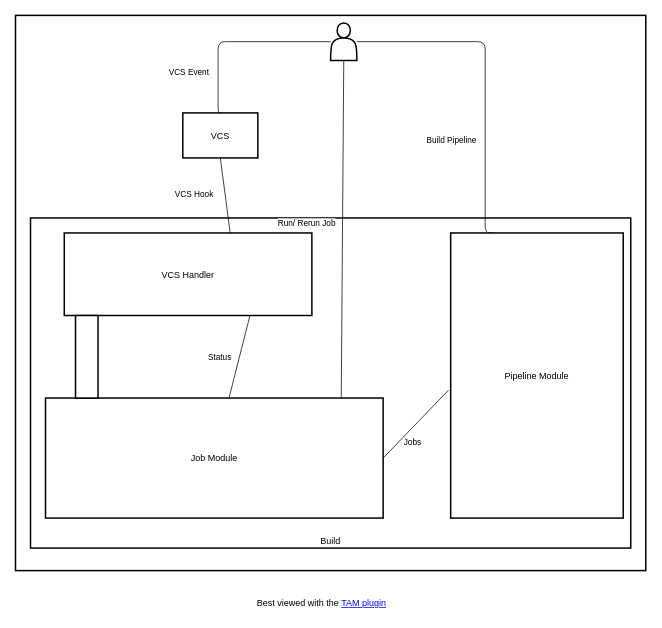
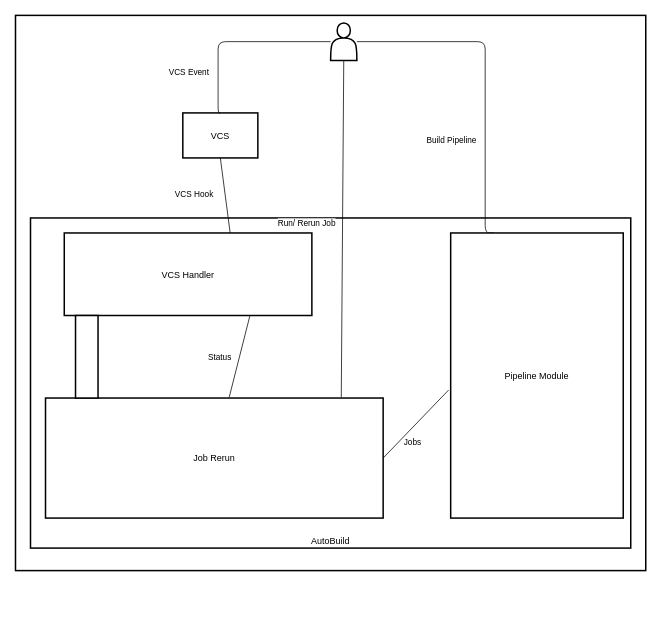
(214, 458) -> (214, 458)
(330, 541) -> (330, 541)
(330, 602) -> none
